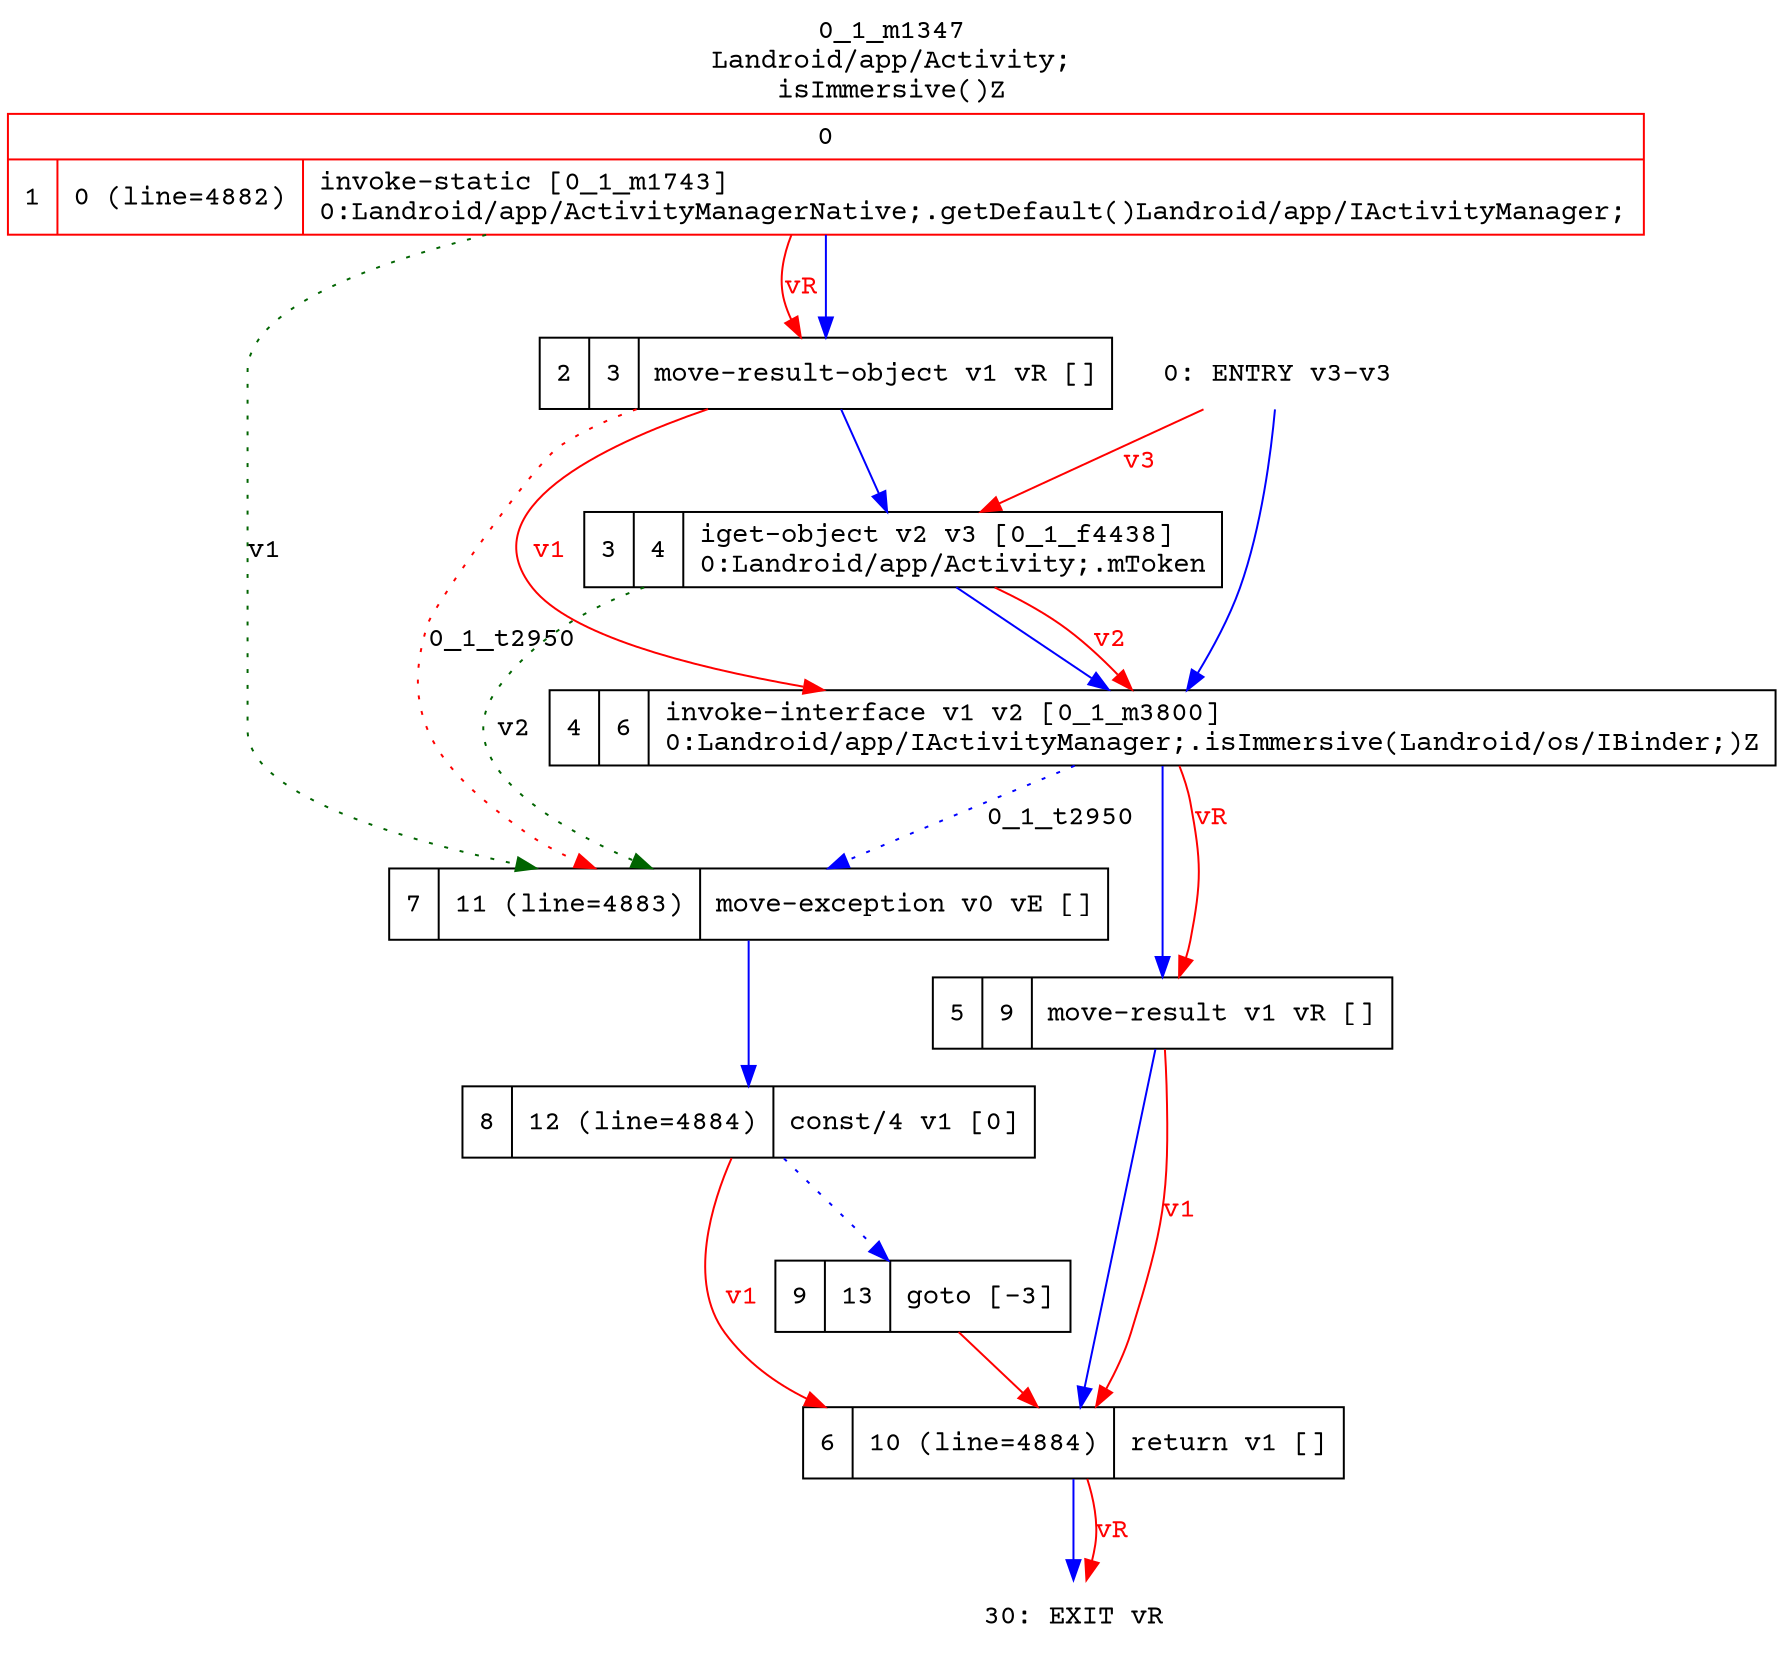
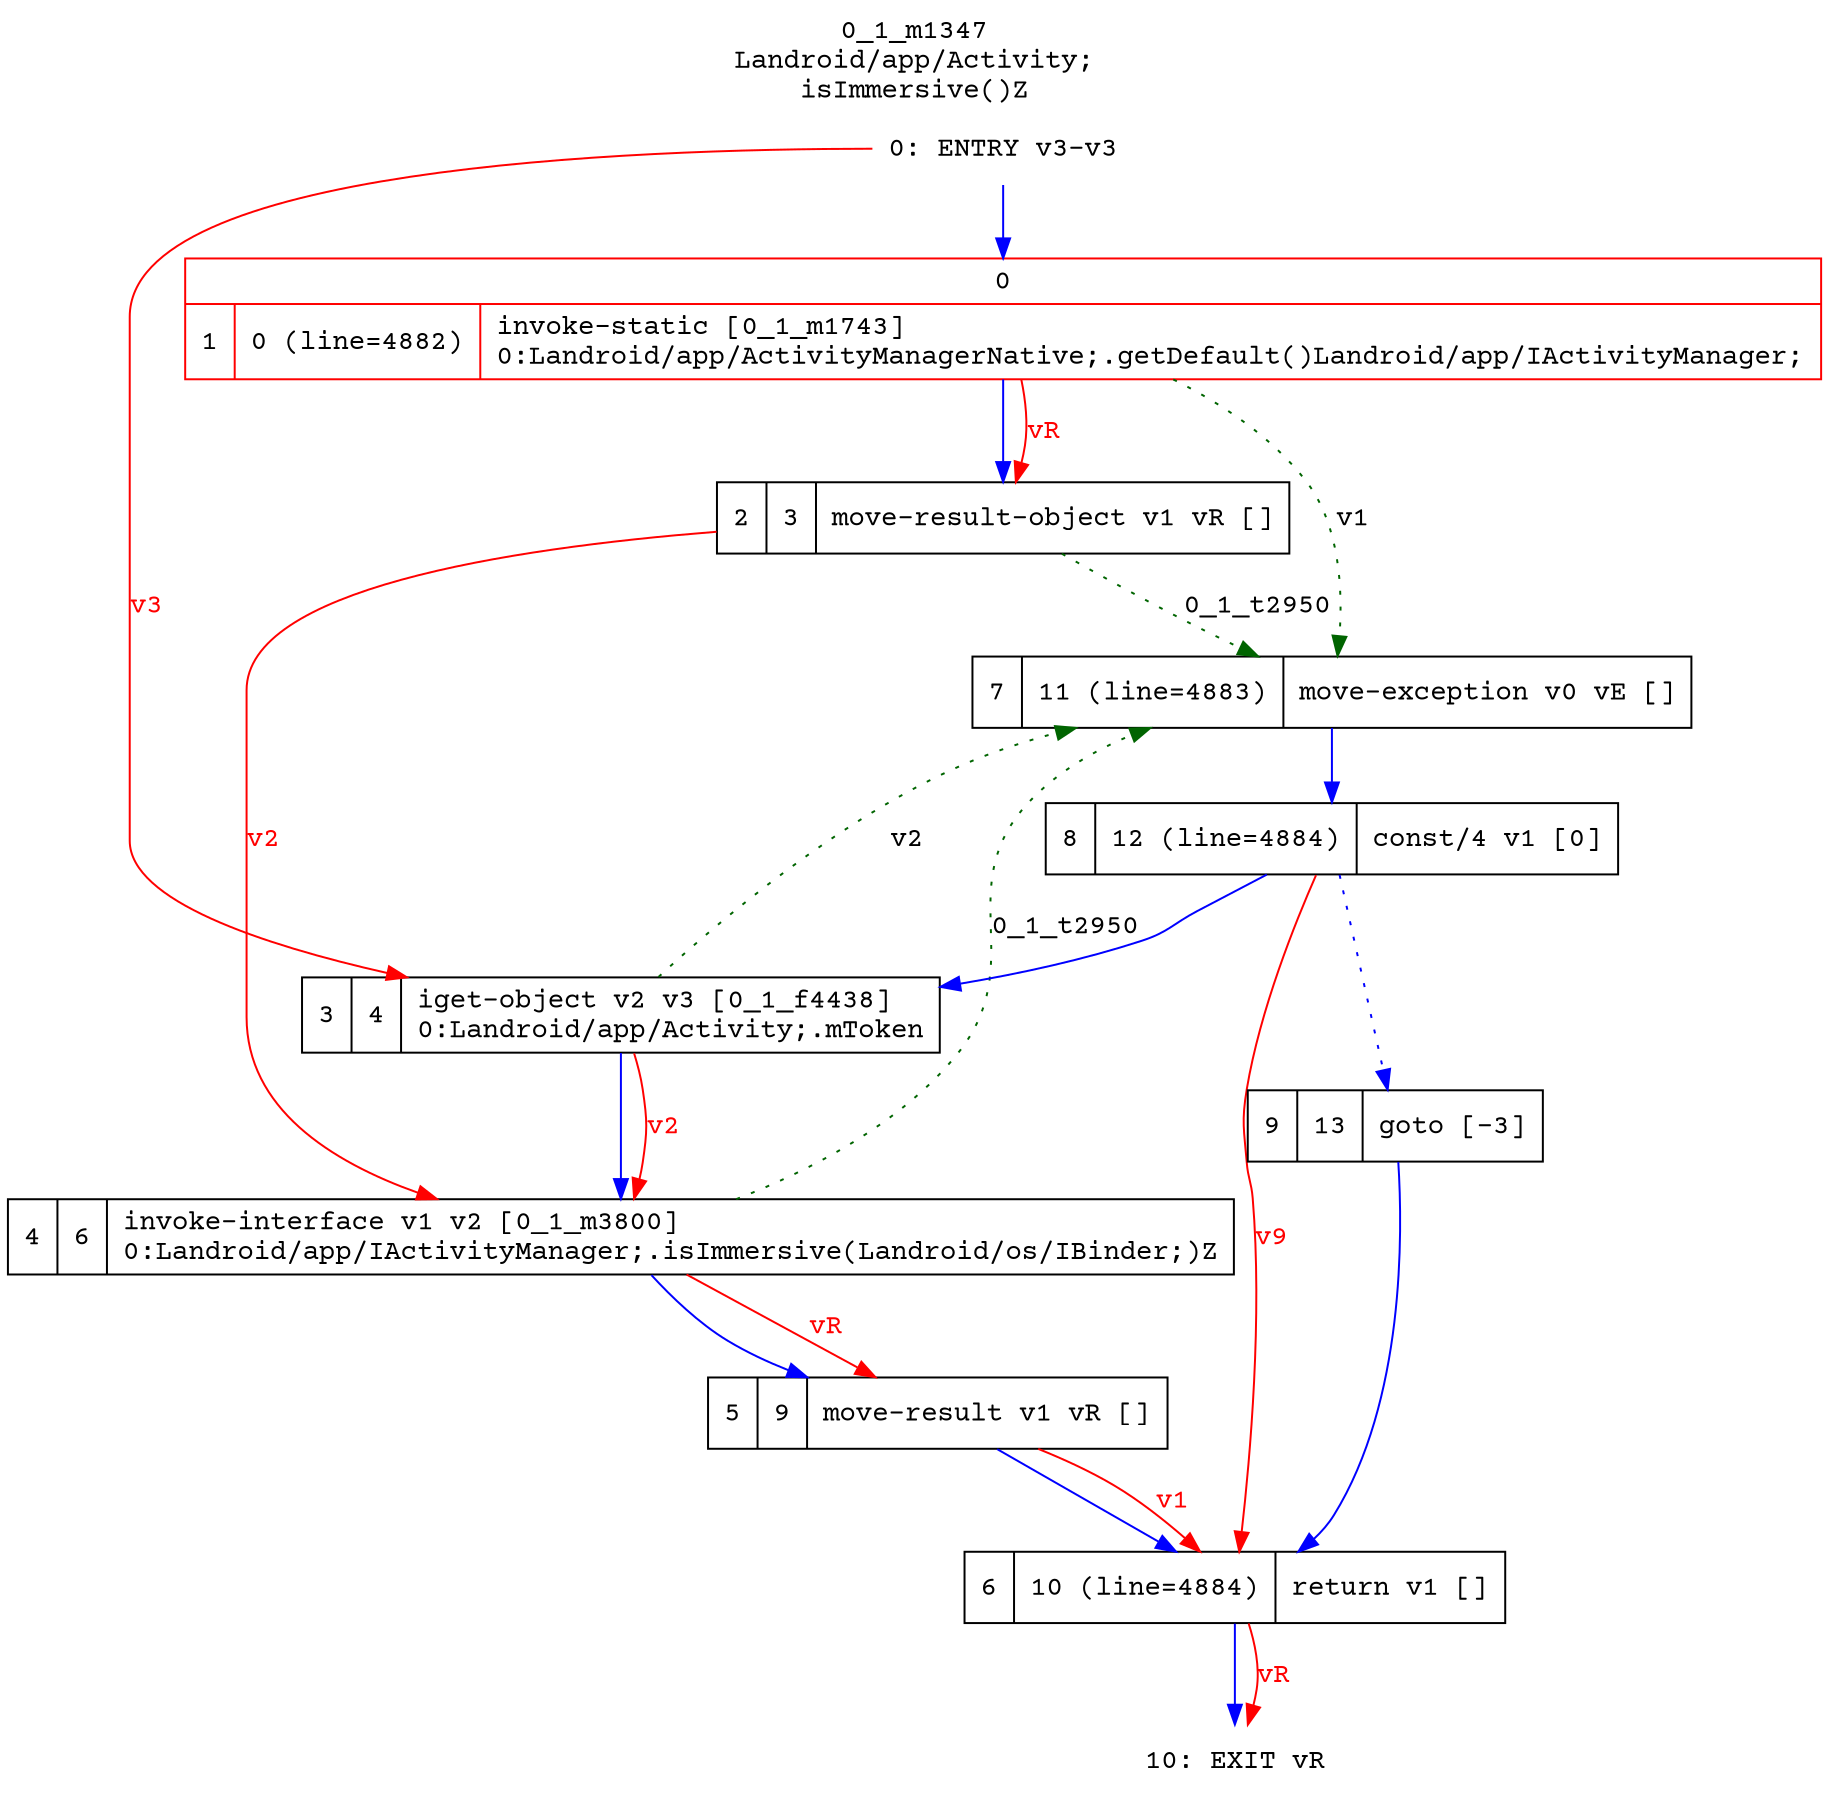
(860, 452) -> (1120, 947)
(1252, 546) -> (1003, 212)
(550, 550) -> (263, 839)
(428, 625) -> (1150, 602)
(961, 813) -> (985, 998)
(742, 1296) -> (1272, 1237)
(991, 1362) -> (1389, 1359)
(1073, 1616) -> (1235, 1761)
